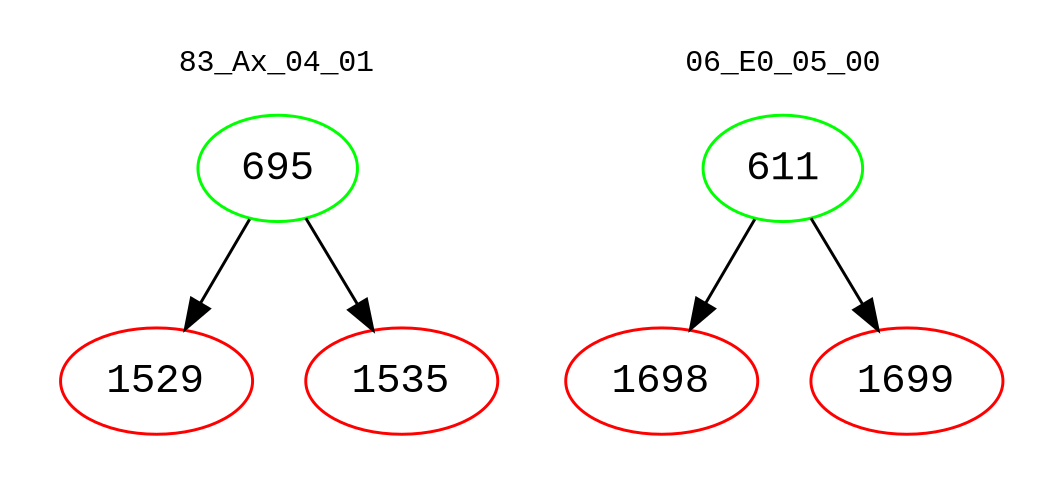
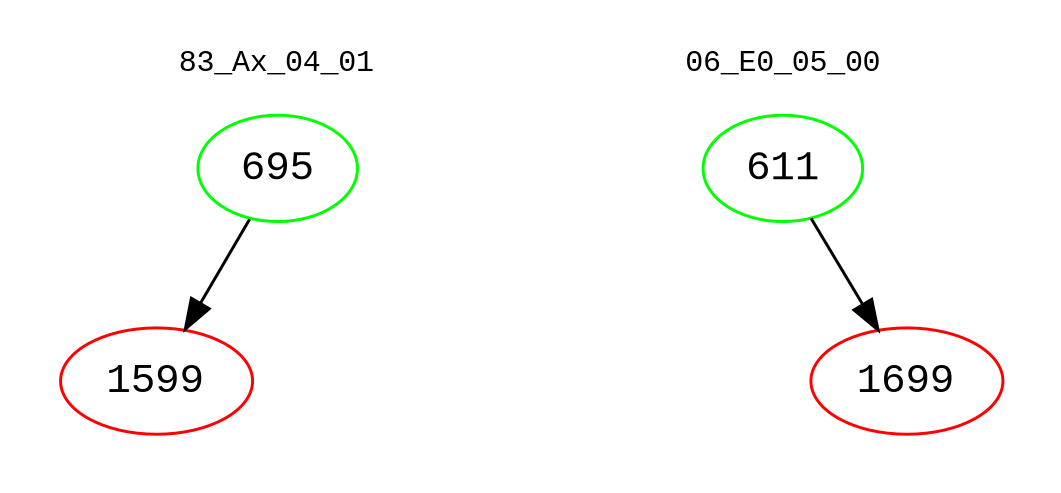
(157, 381) -> (157, 381)
(402, 381) -> none
(662, 381) -> none
